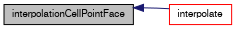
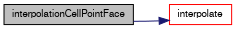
(156, 8) -> (146, 21)
